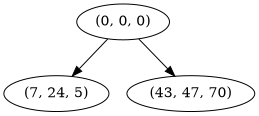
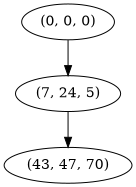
(153, 54) -> (68, 125)
